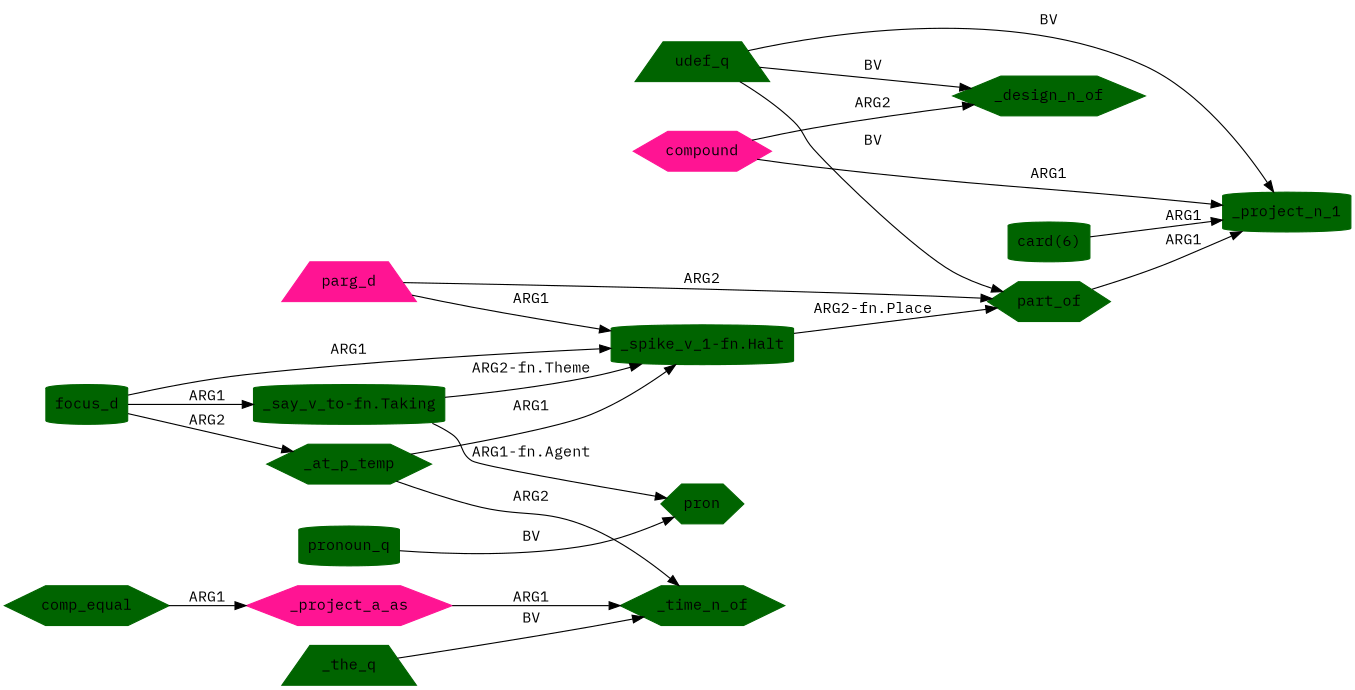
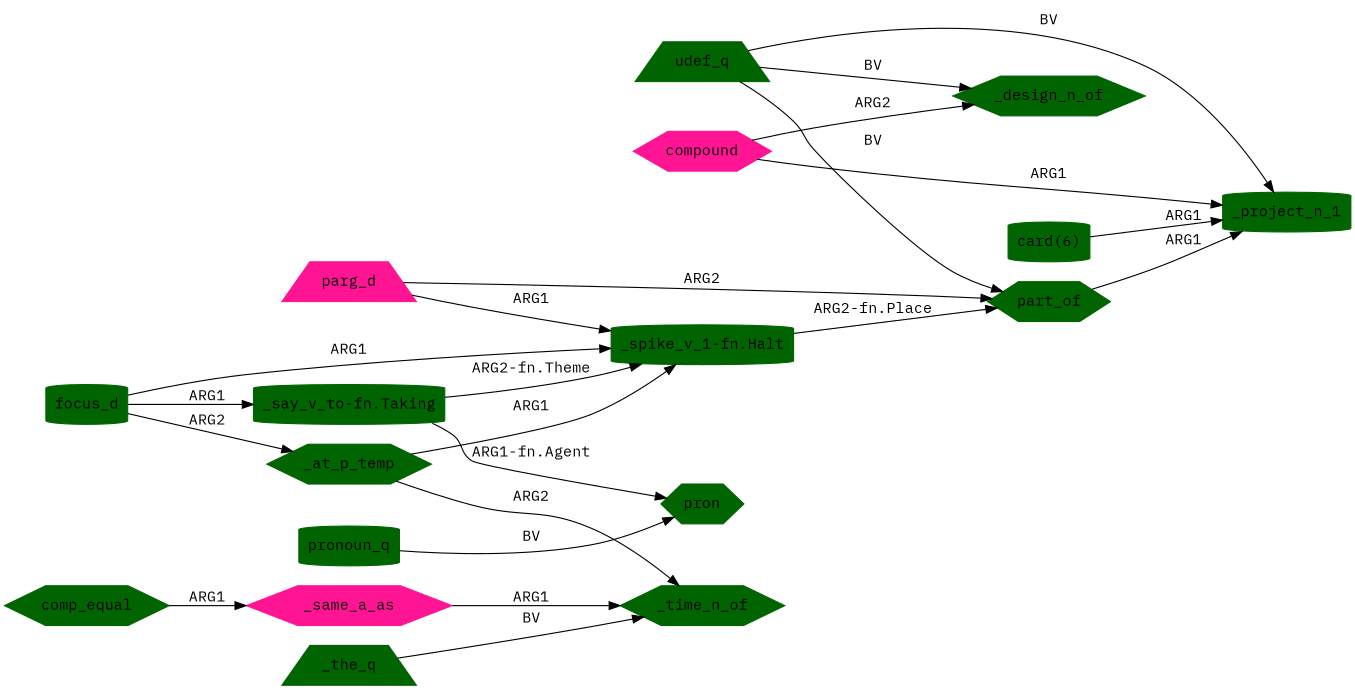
(349, 606) -> (349, 606)
